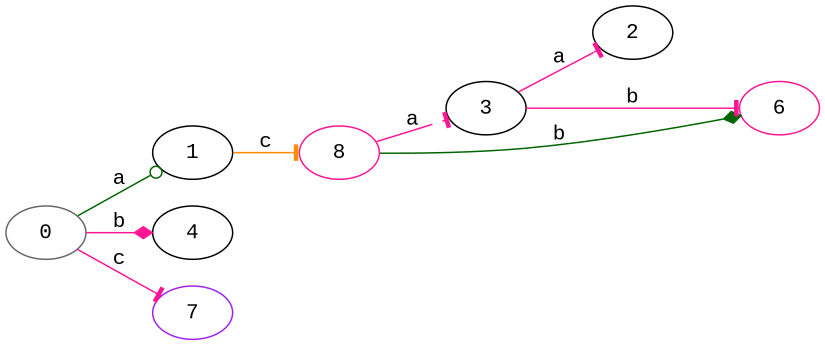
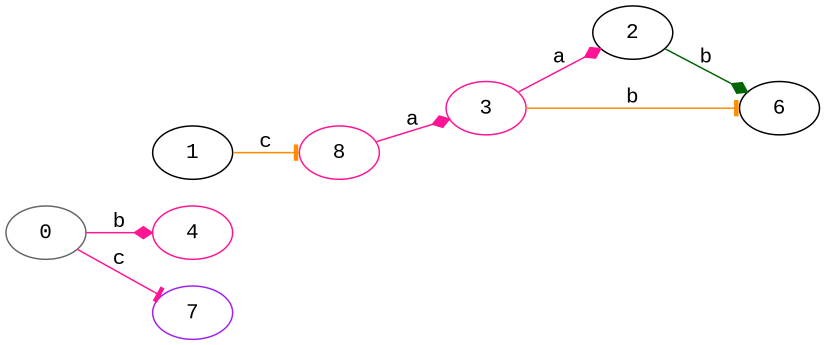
(556, 72) -> (556, 72)
(486, 108) -> (486, 108)
(629, 108) -> (629, 108)
(780, 108) -> (780, 108)
(404, 133) -> (404, 133)
(552, 146) -> (698, 66)
(114, 196) -> none
(193, 233) -> (193, 233)
